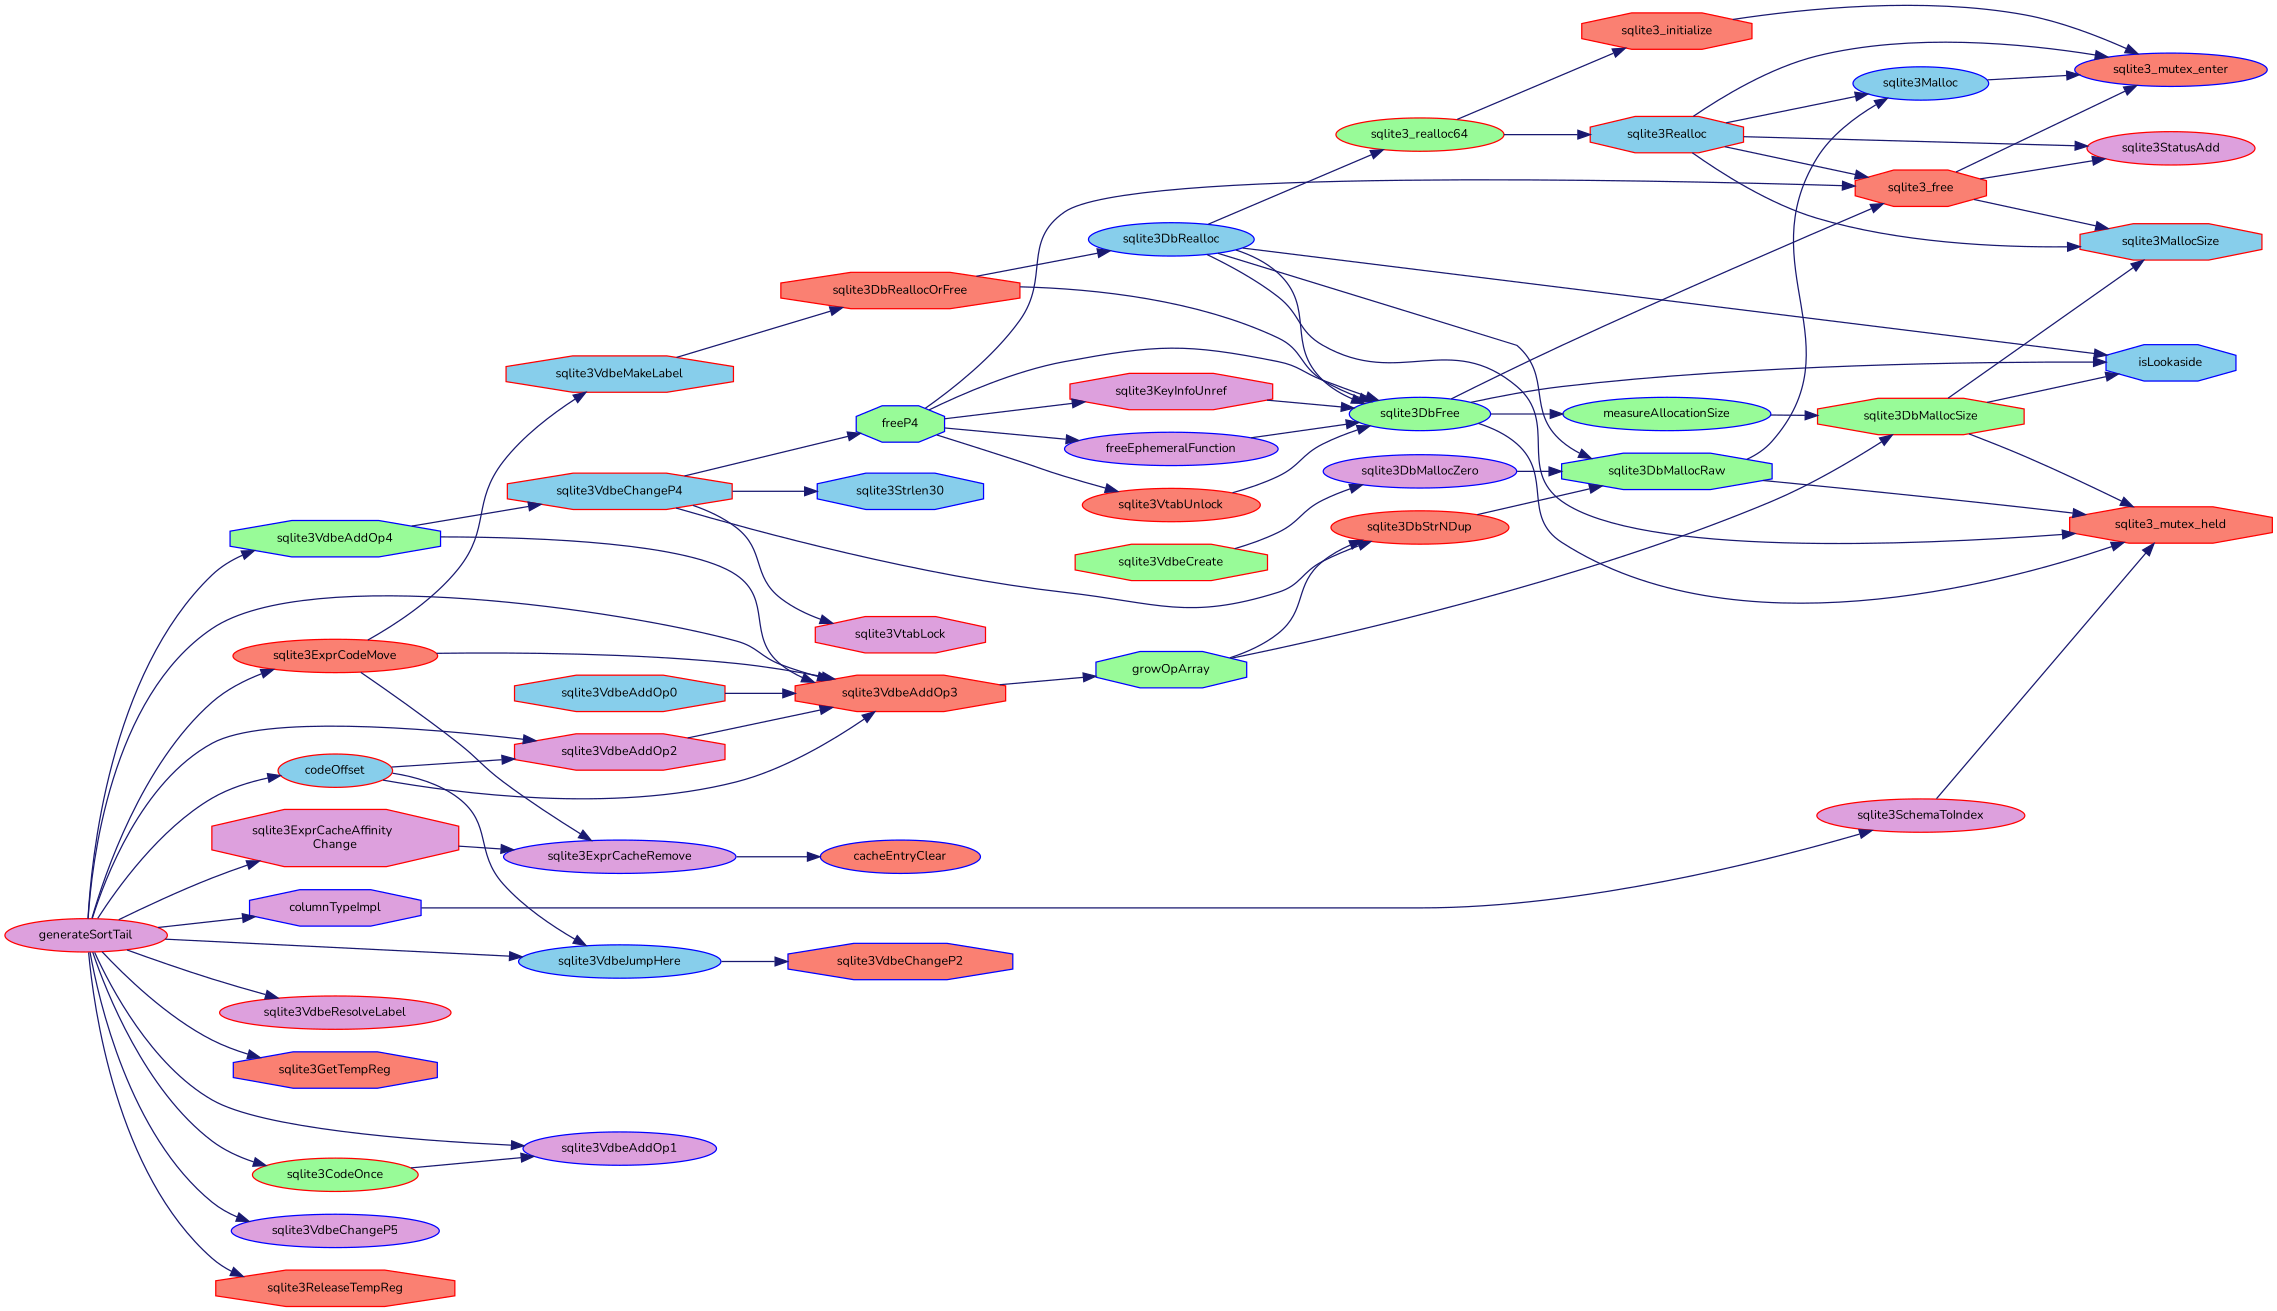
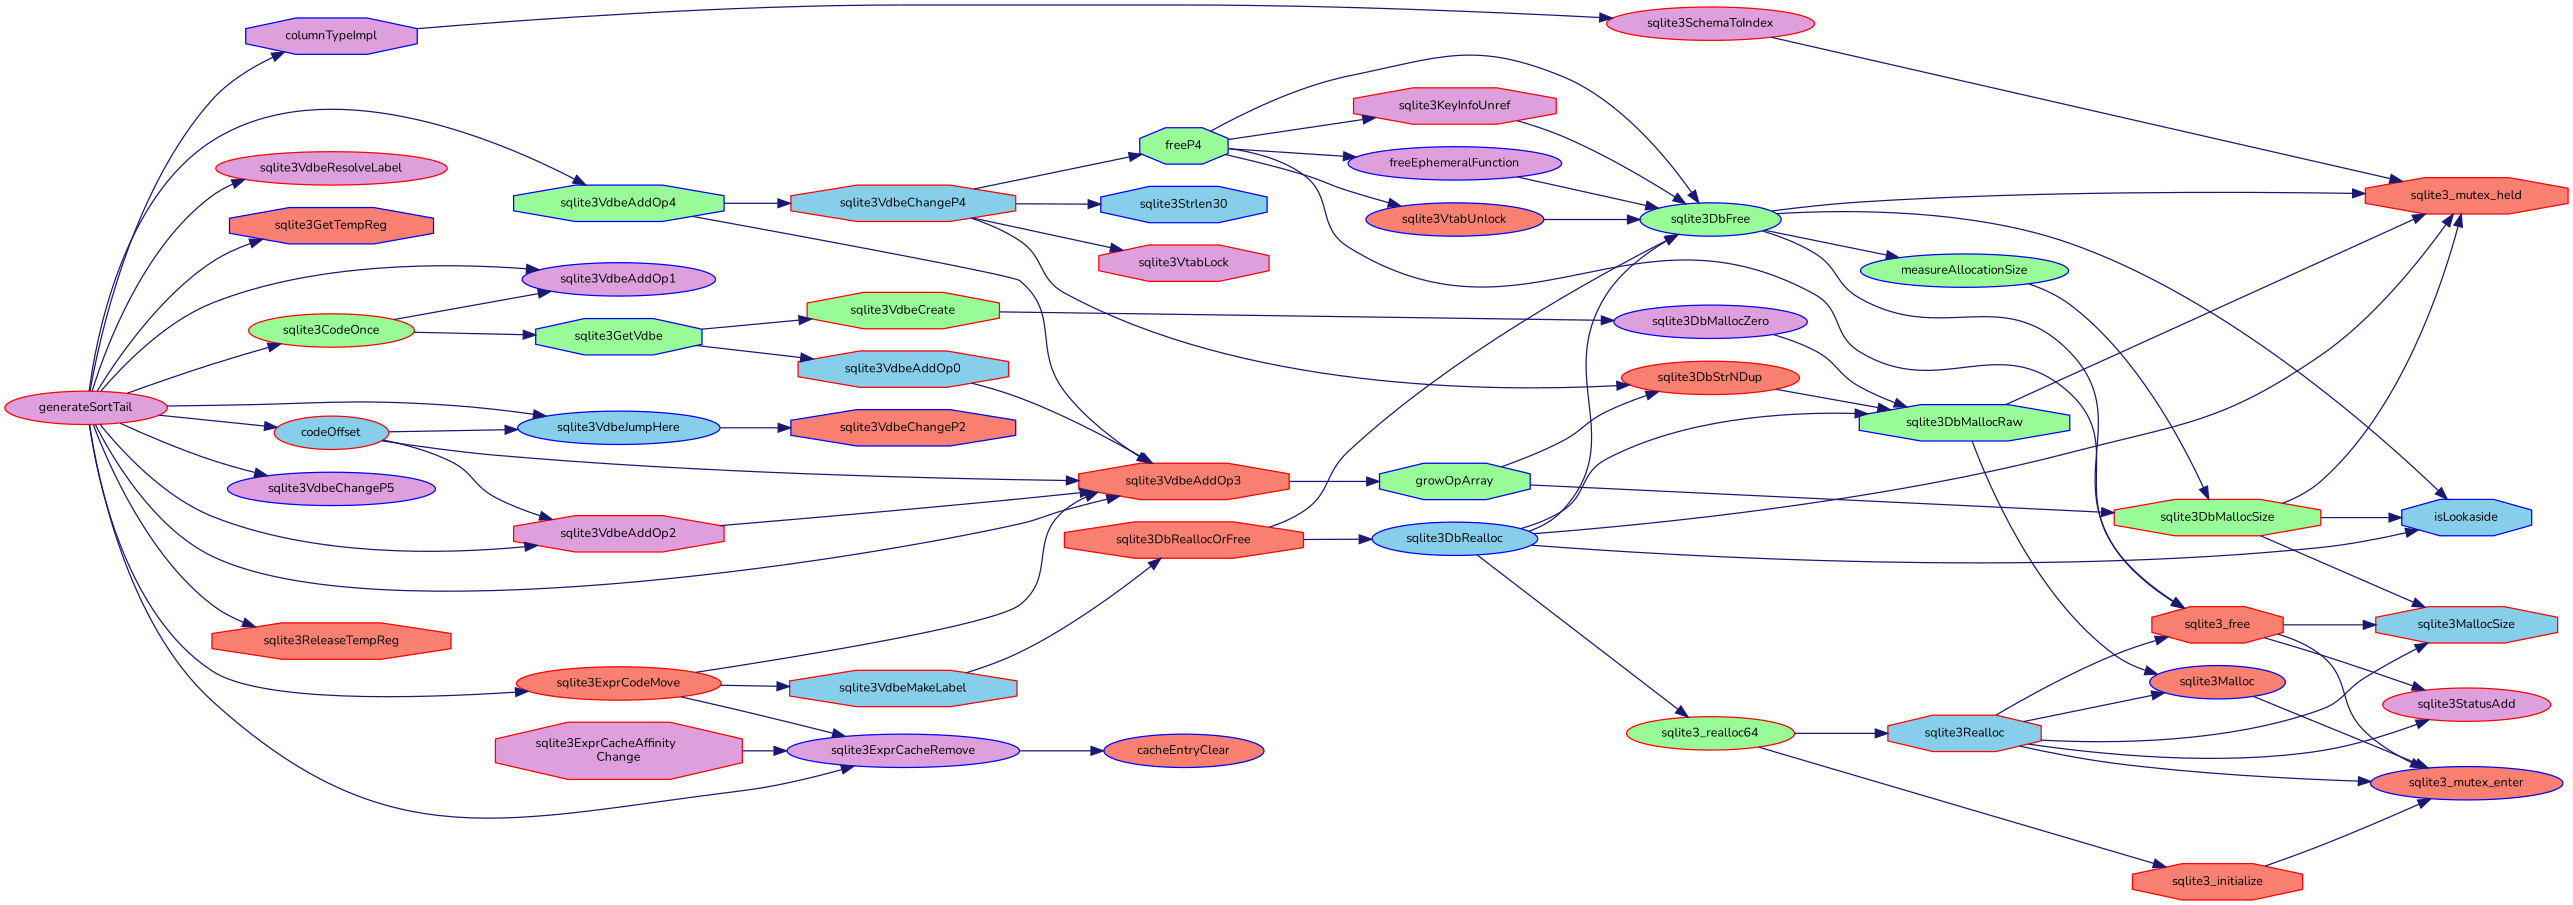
(1921, 84) -> (2218, 682)
none -> (619, 337)
(1171, 505) -> (1455, 220)
(182, 890) -> (362, 796)
